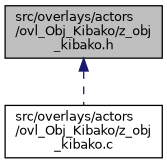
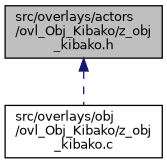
(84, 132) -> (84, 132)
